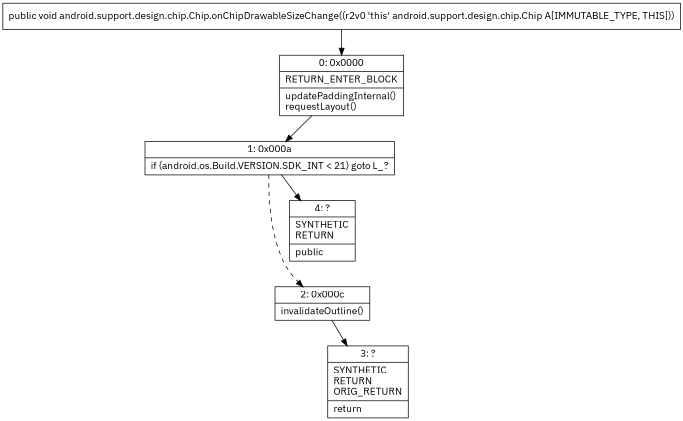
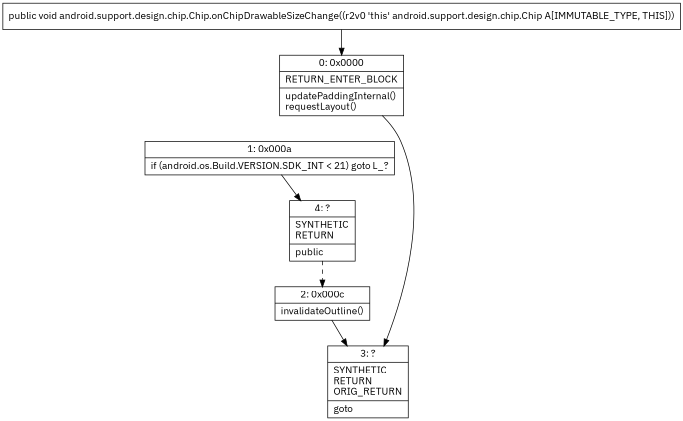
(301, 126) -> (413, 225)
(274, 231) -> (322, 270)
(348, 409) -> (343, 409)
